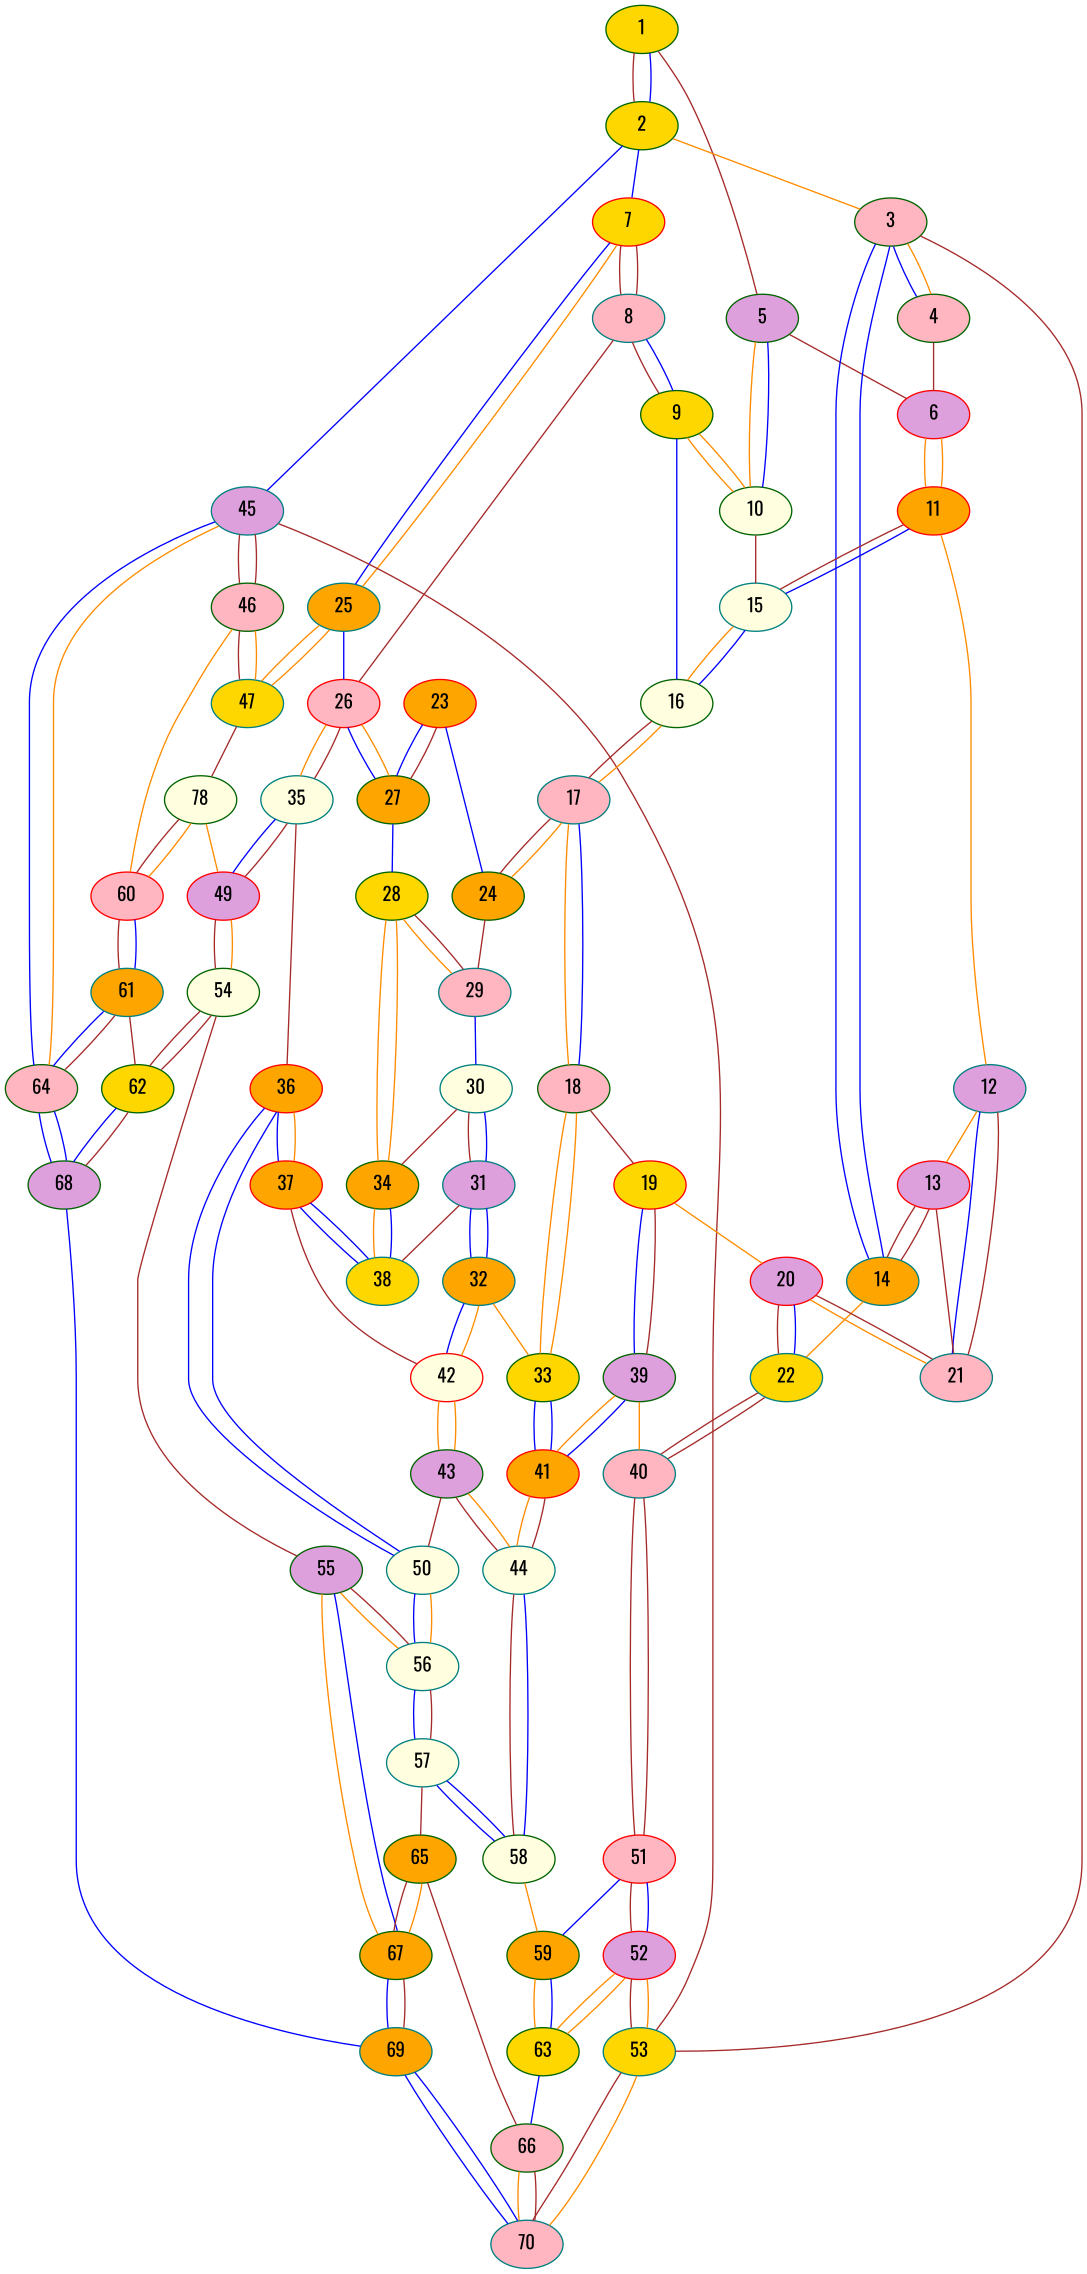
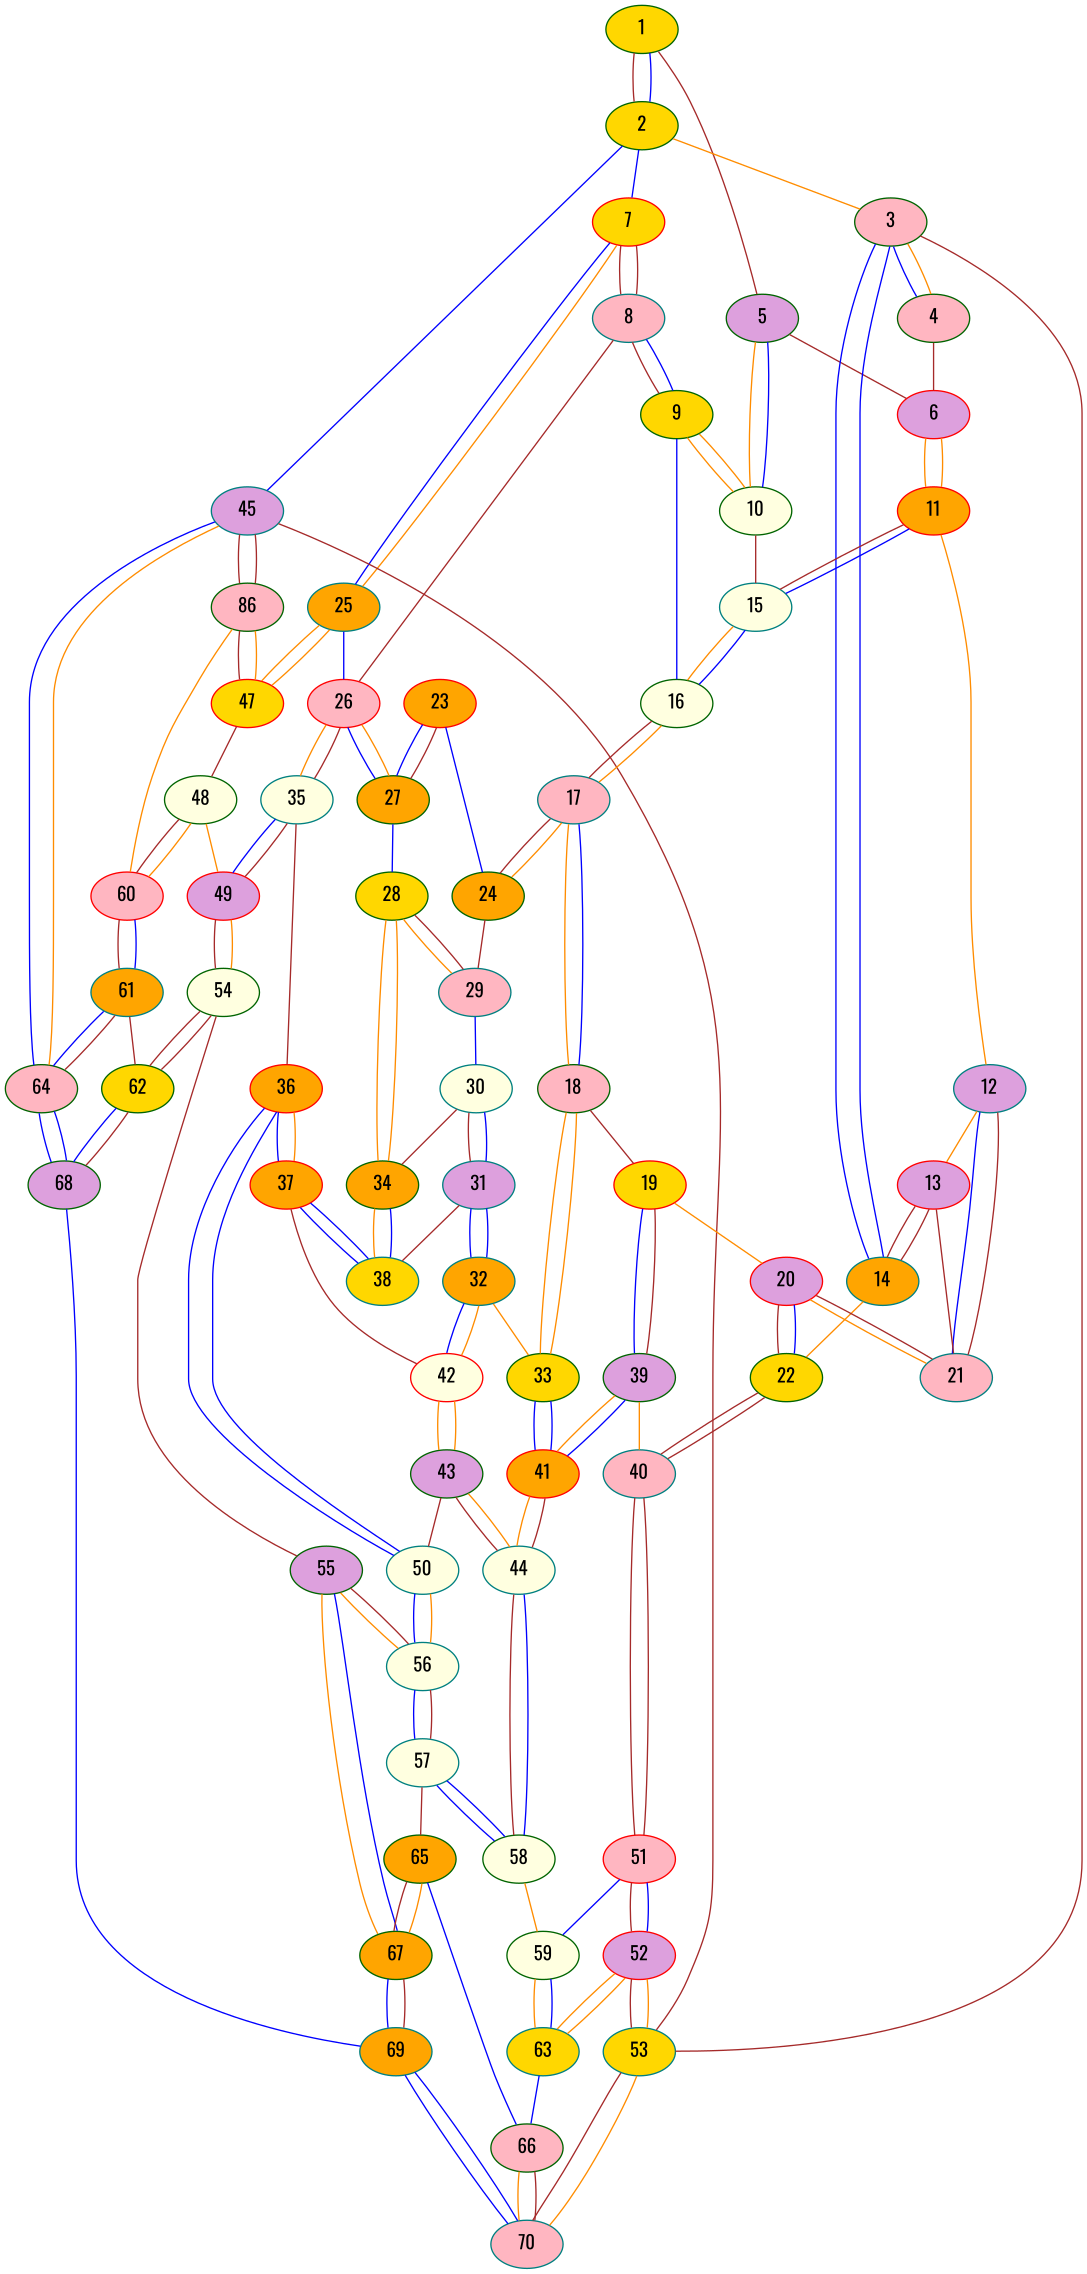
(247, 607) -> (247, 607)
(247, 704) -> (247, 704)
(201, 800) -> (201, 800)
(786, 1378) -> (786, 1378)
(543, 1955) -> (543, 1955)
(470, 2005) -> (470, 2005)
(543, 2052) -> (543, 2052)
